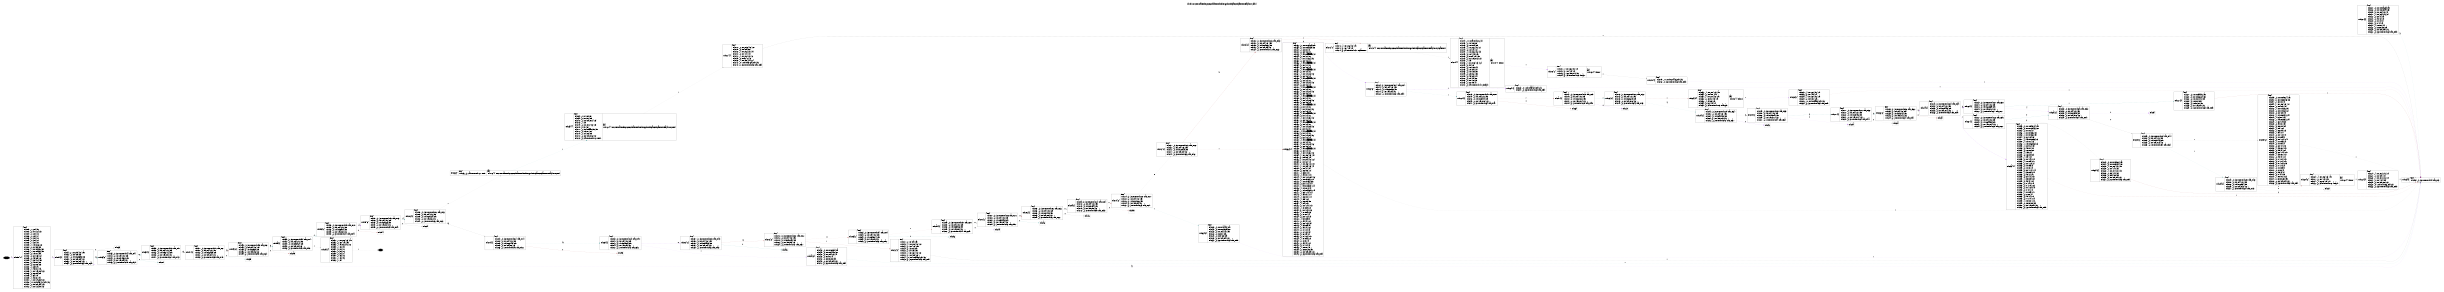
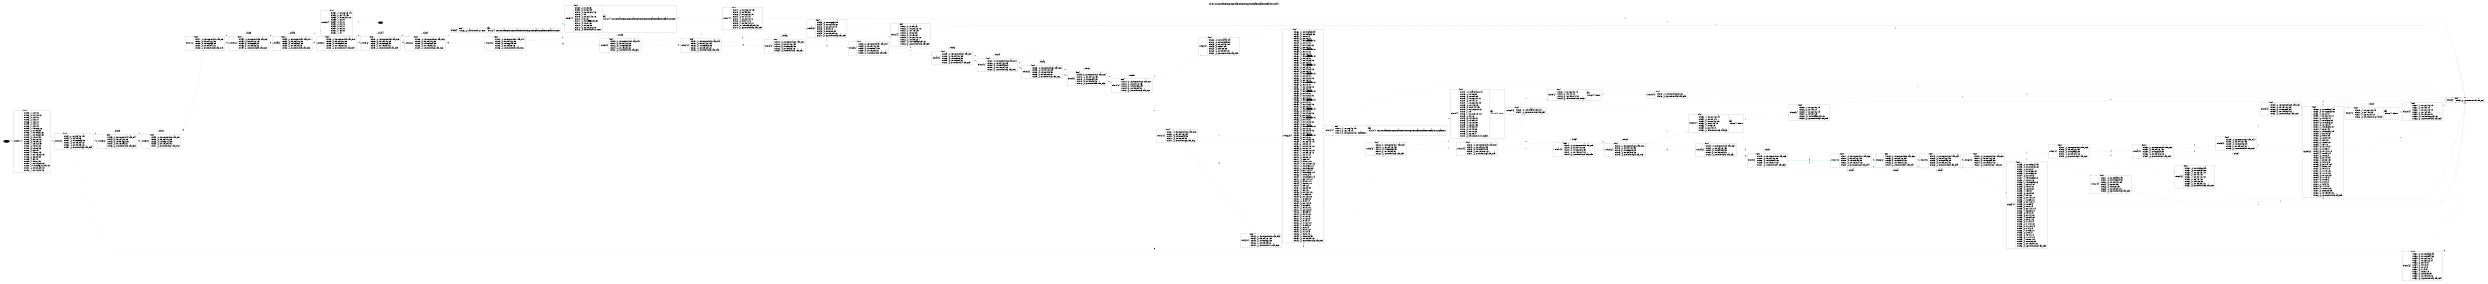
(2026, 110) -> (2026, 156)
